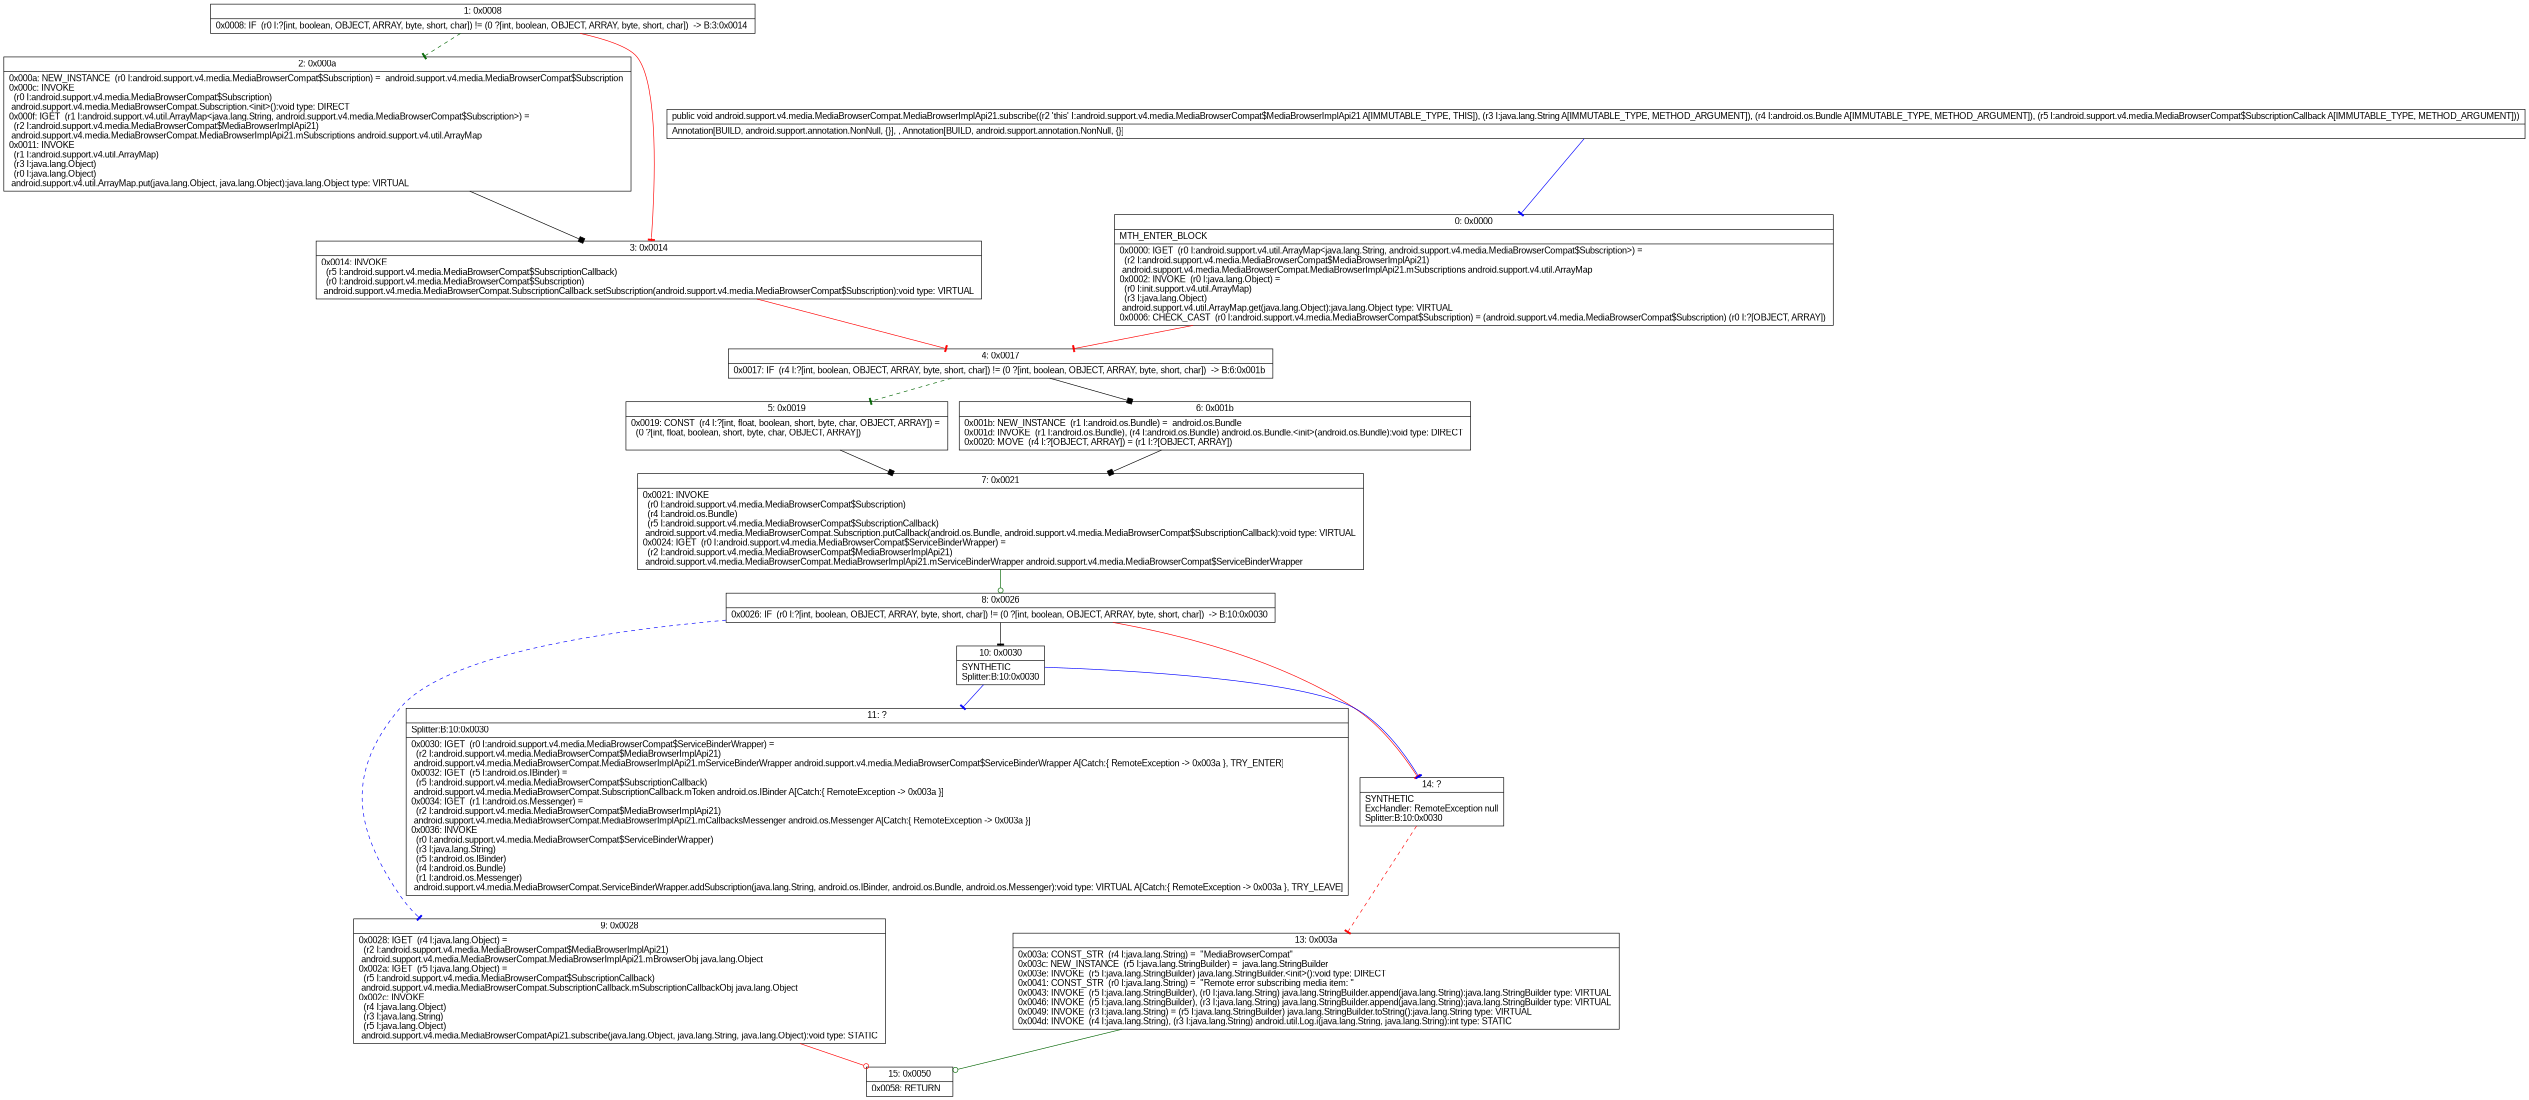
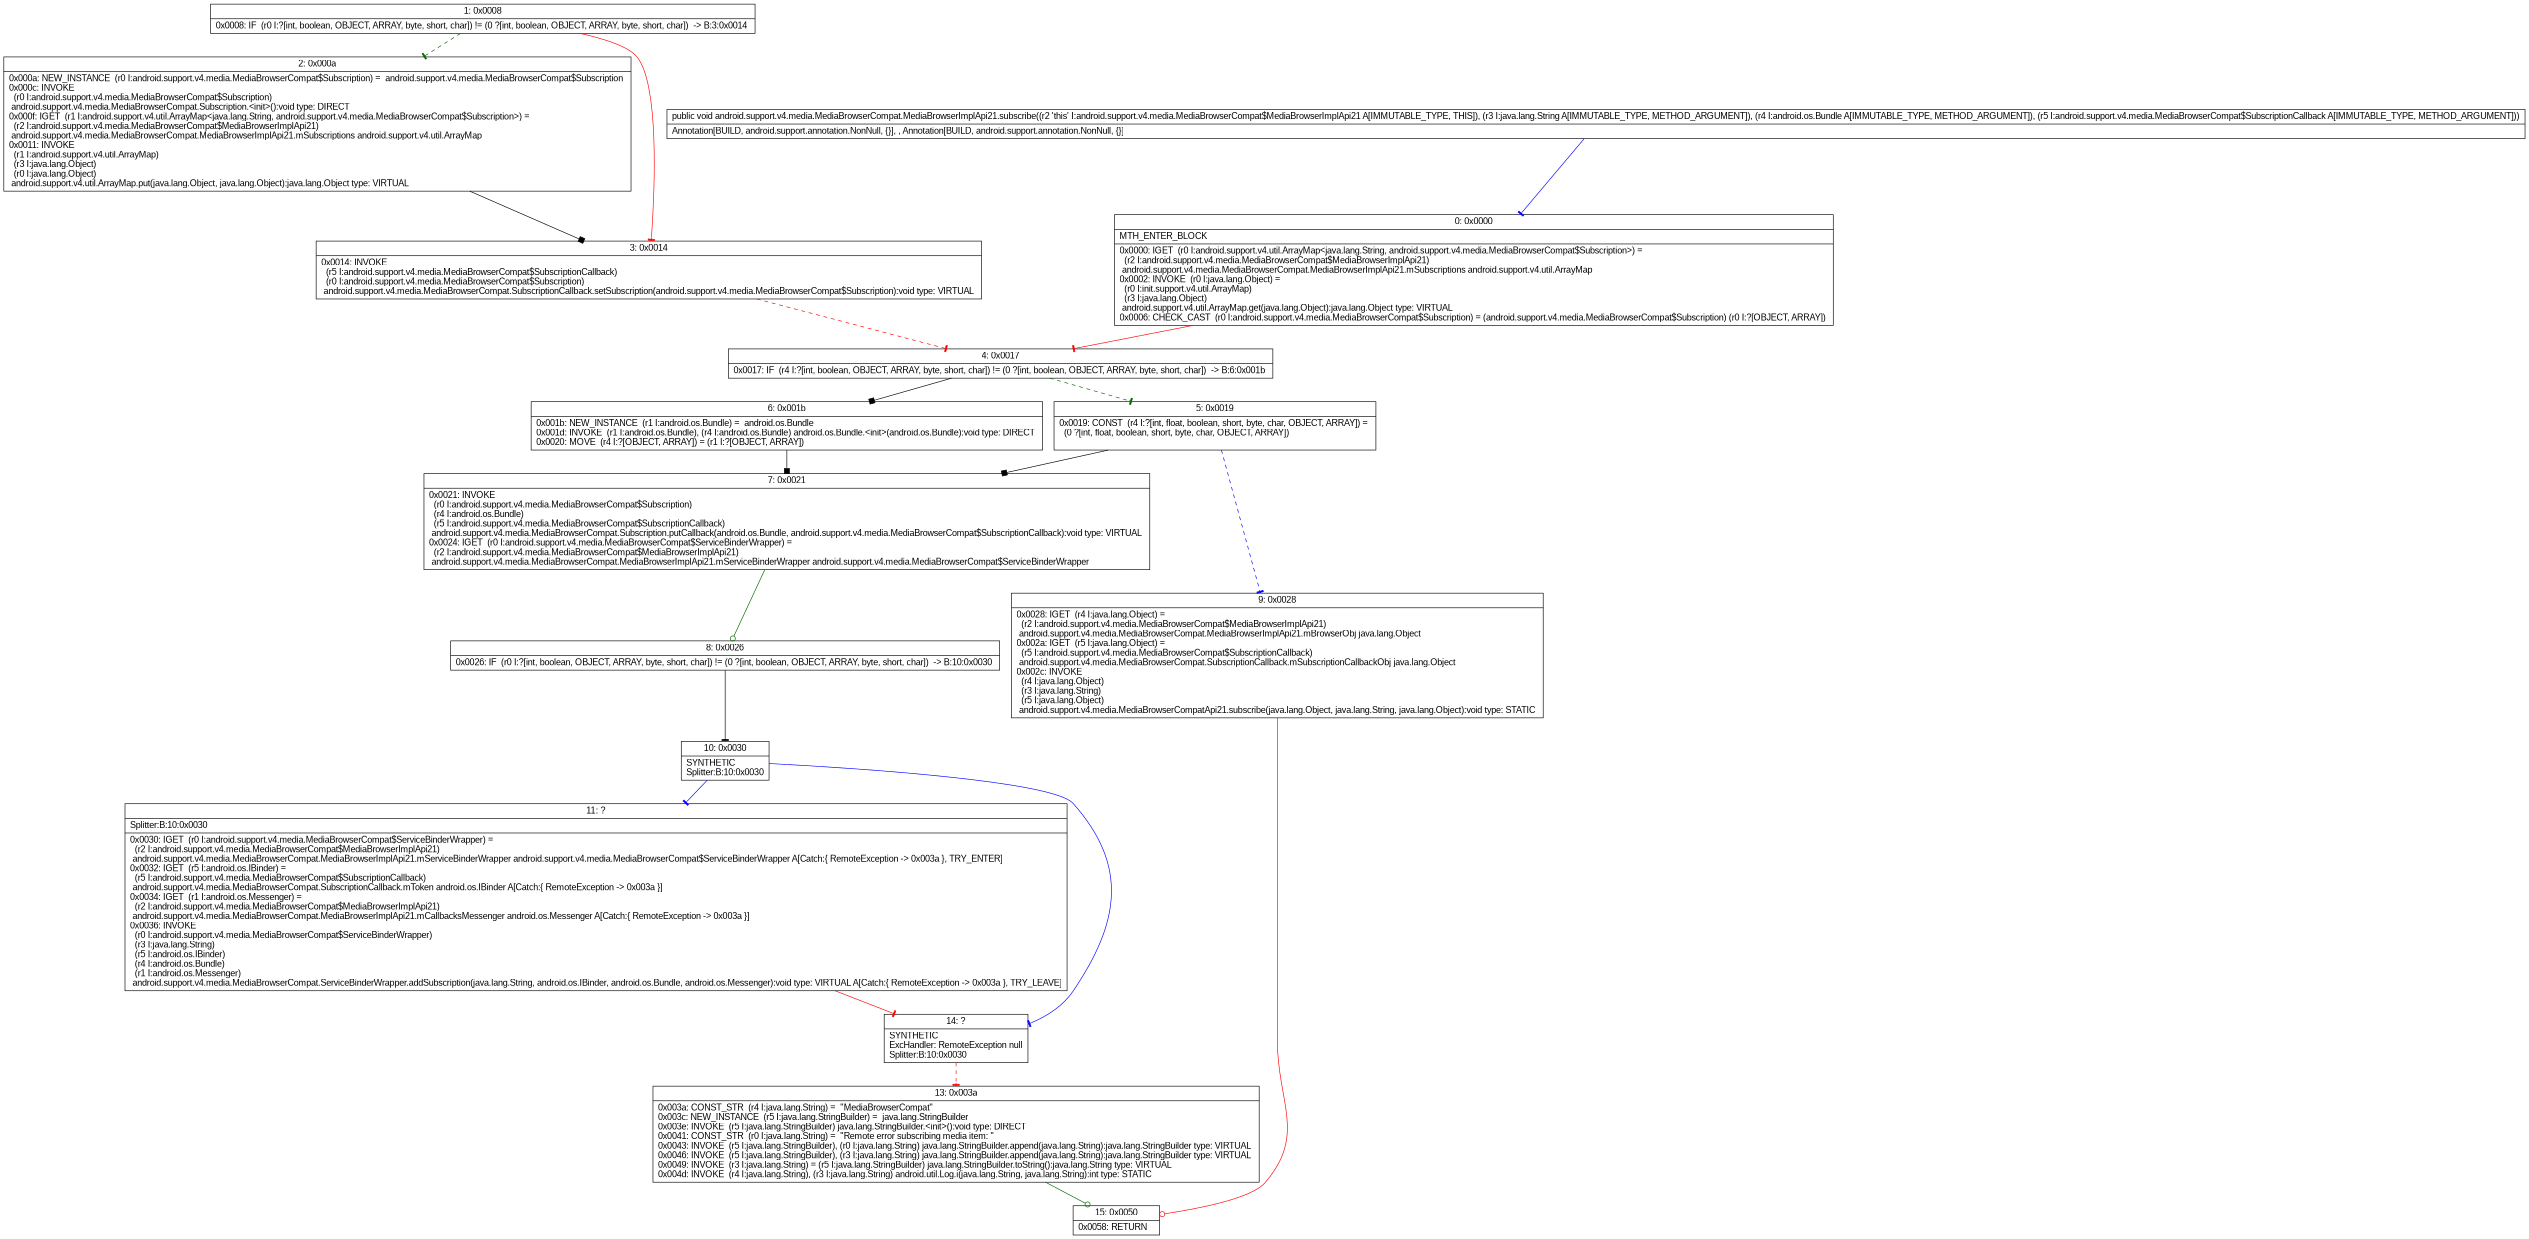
(850, 324) -> (850, 324)
(1281, 670) -> (864, 1002)
(445, 677) -> (1240, 520)
